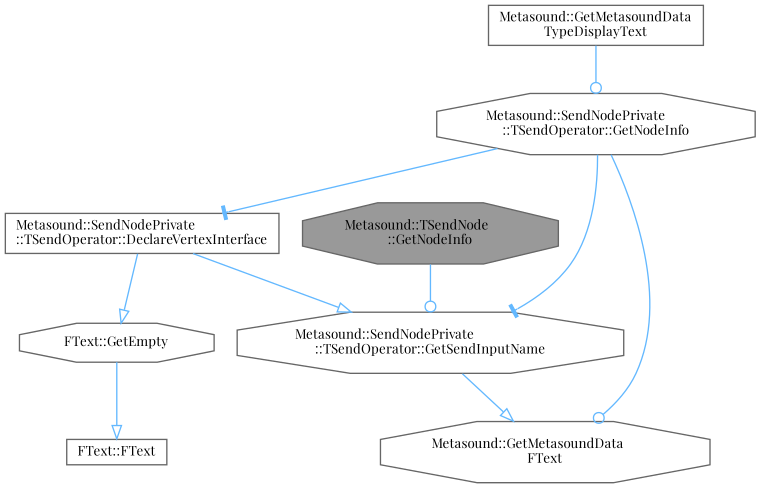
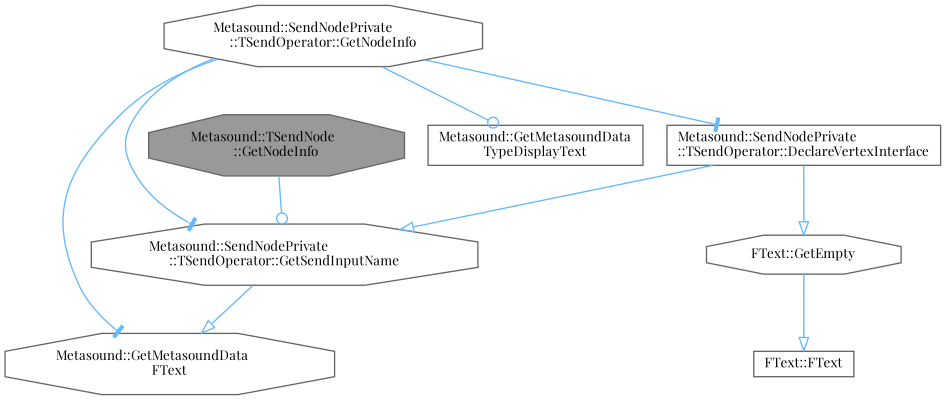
(596, 64) -> (435, 93)
(649, 289) -> (79, 167)
